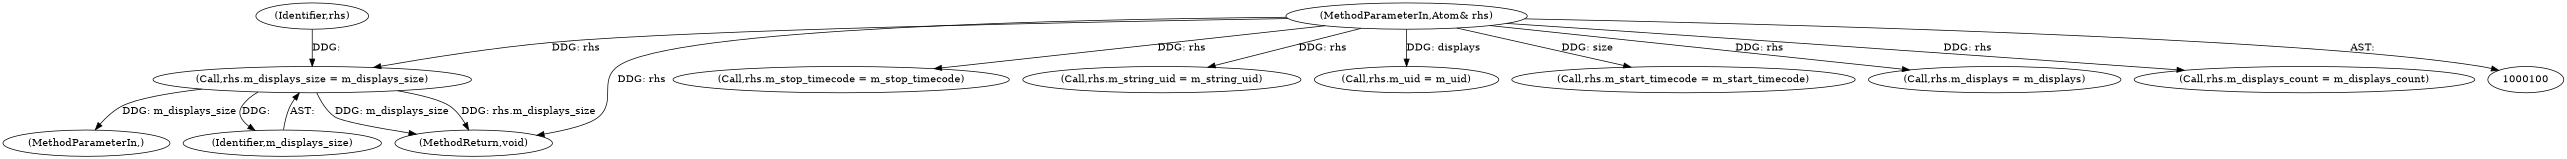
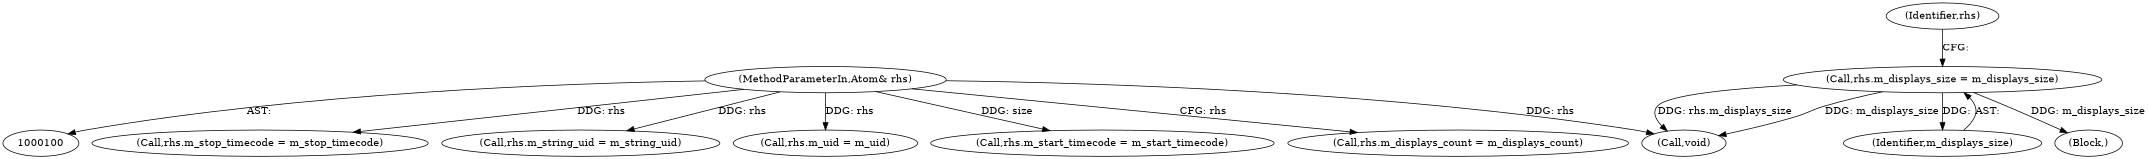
(788, 30) -> none
(328, 48) -> (1958, 48)
(1444, 48) -> (850, 111)
(1968, 48) -> (1203, 111)
(1995, 80) -> none
(86, 143) -> (2089, 143)
(474, 143) -> (1684, 143)
